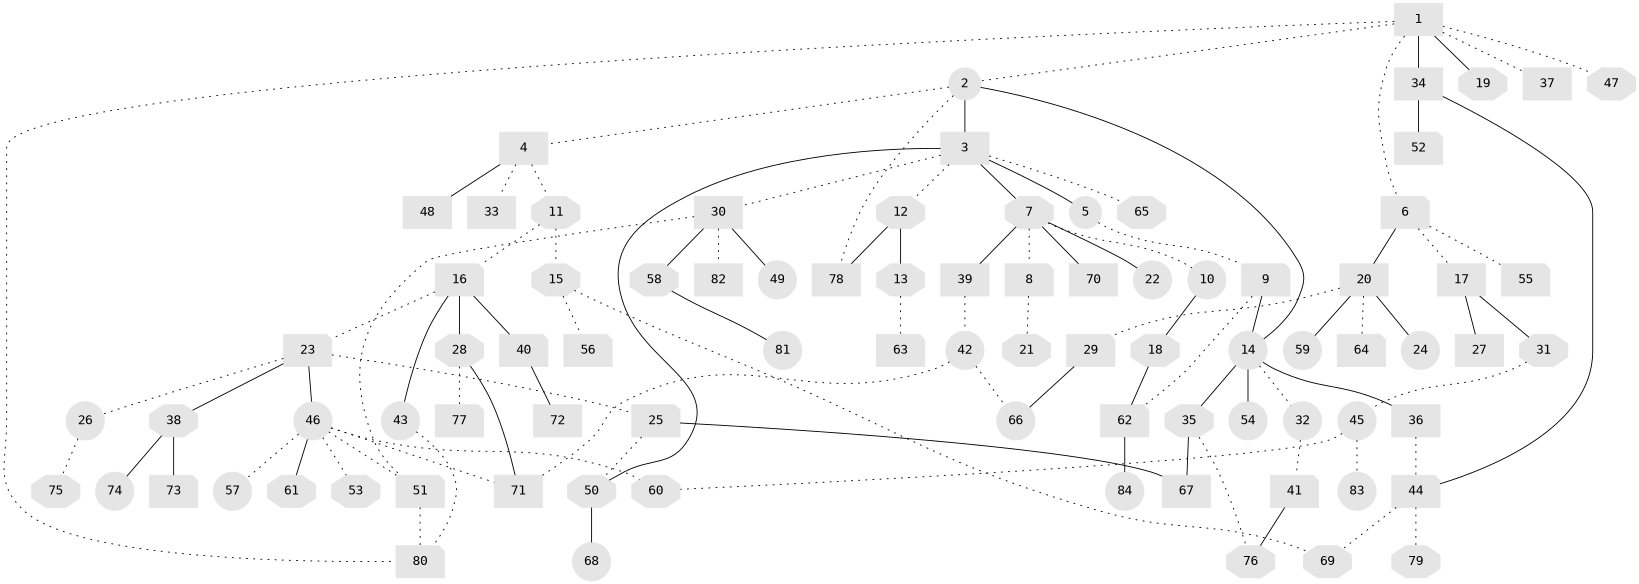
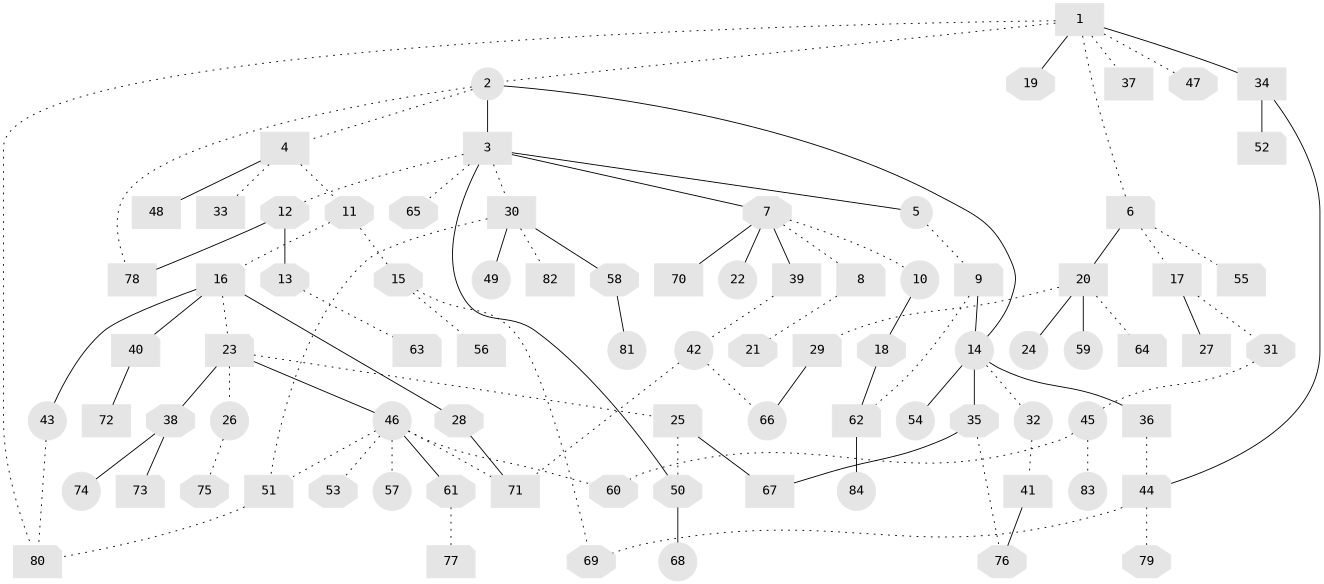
(1504, 317) -> (1226, 317)
(459, 386) -> (451, 527)
